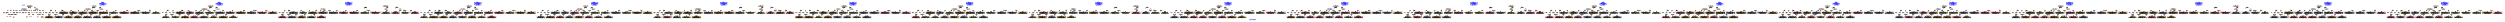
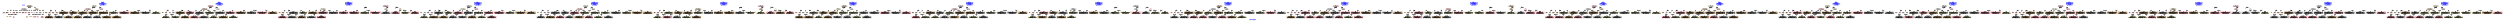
none -> (35, 17)
